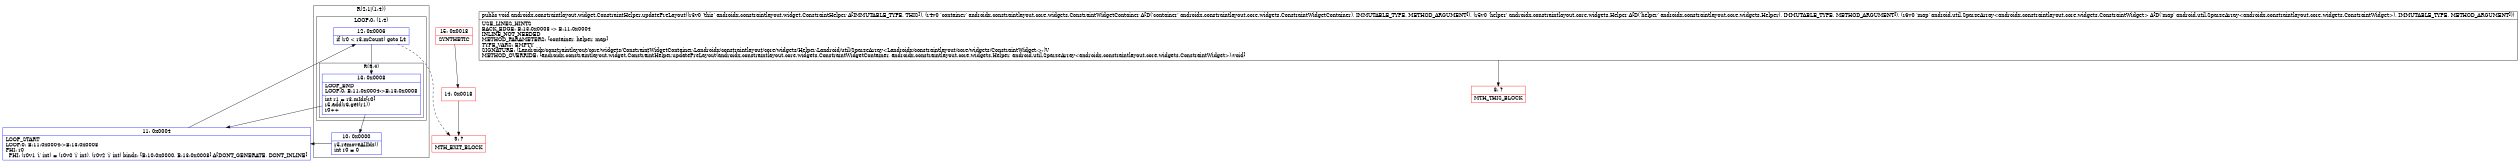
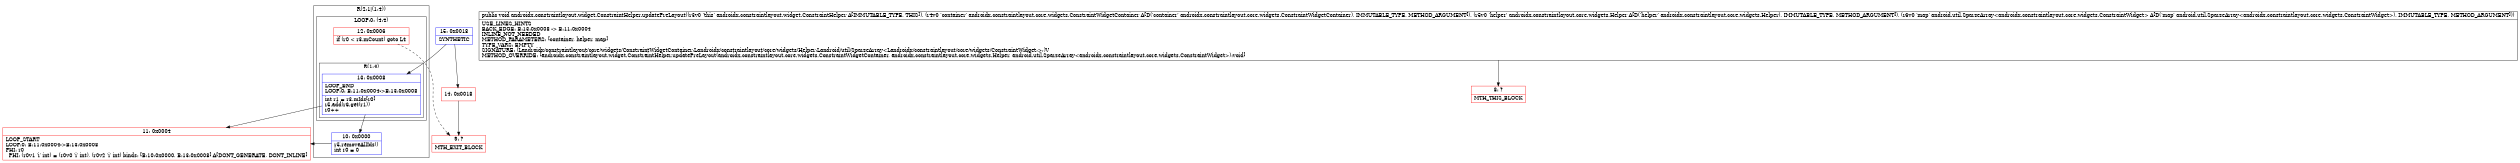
(371, 21) -> (371, 21)
(371, 36) -> (371, 36)
(454, 36) -> (454, 36)
(371, 57) -> (432, 57)
(371, 67) -> (371, 67)
(270, 87) -> none
(157, 144) -> (157, 144)
